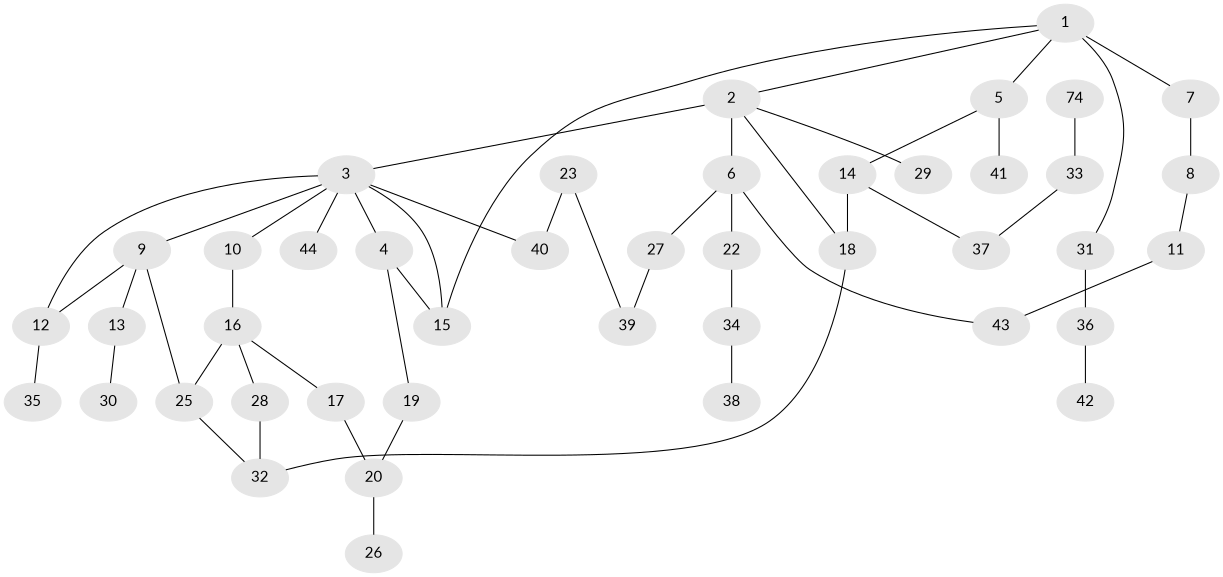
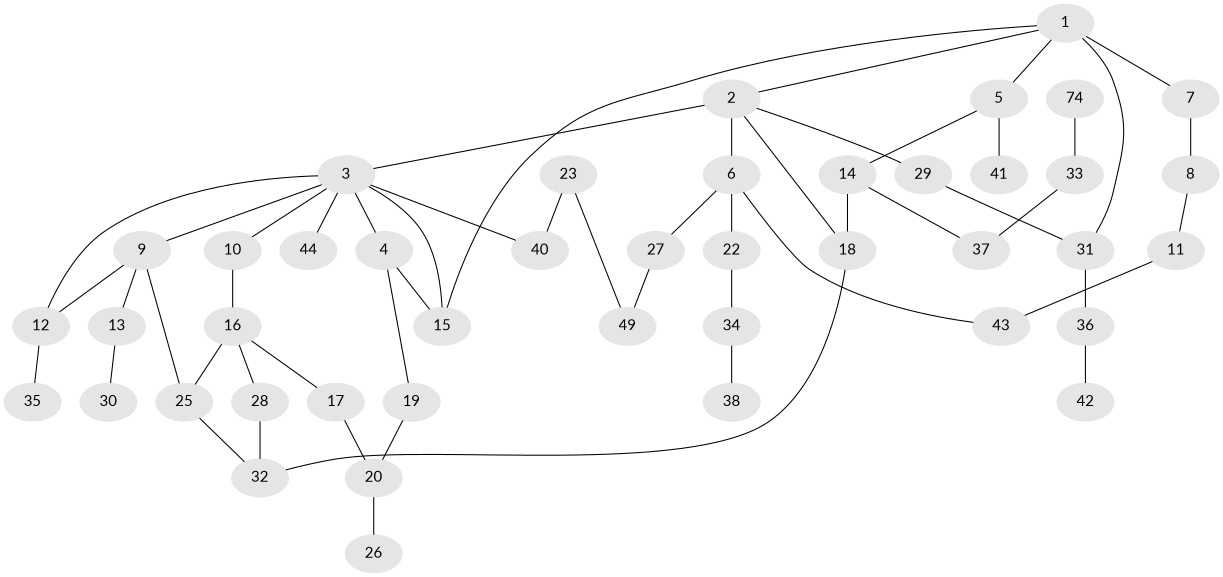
none -> (1004, 213)
(627, 326) -> (627, 326)
